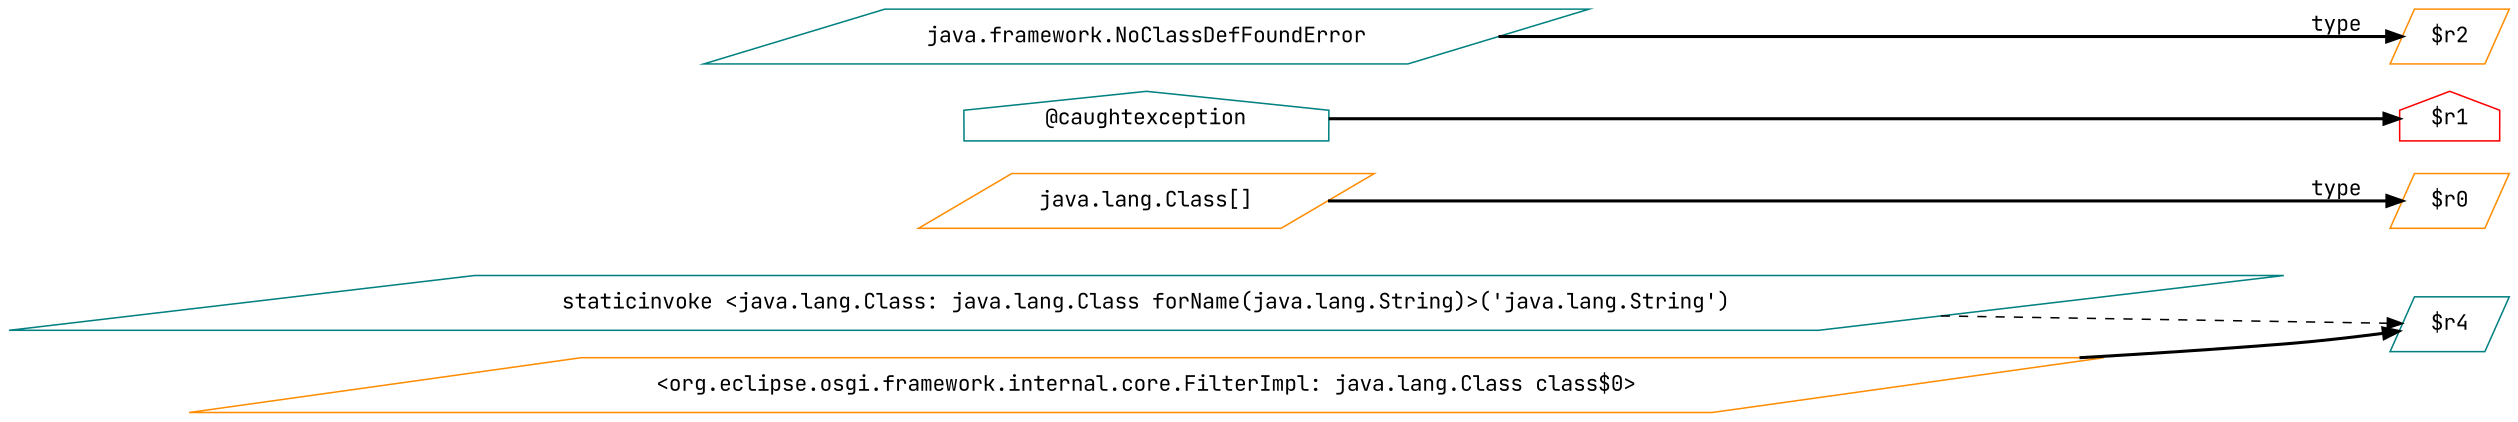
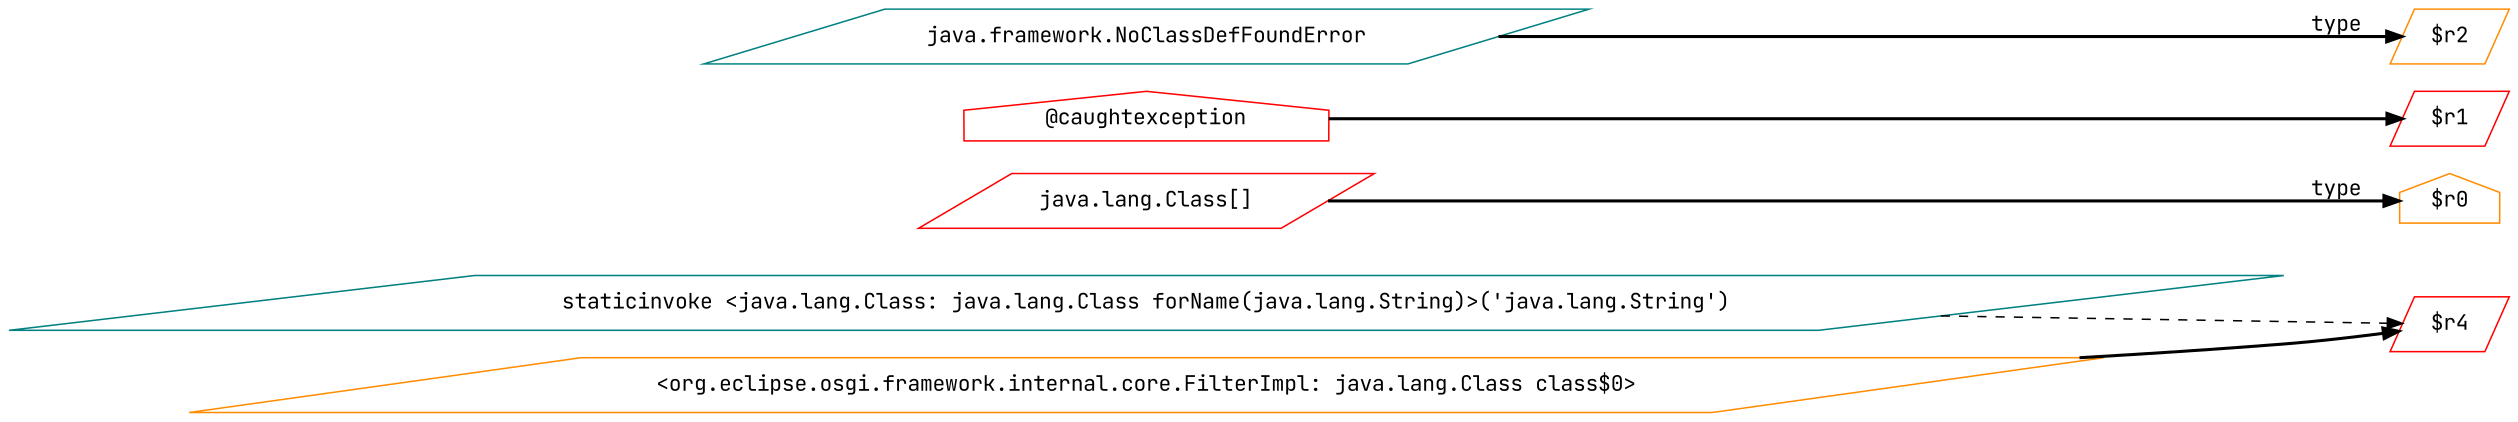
(1146, 119) -> (1146, 119)
(2450, 119) -> (2450, 119)
(1146, 201) -> (1146, 201)
(2450, 201) -> (2450, 201)
(2450, 324) -> (2450, 324)
